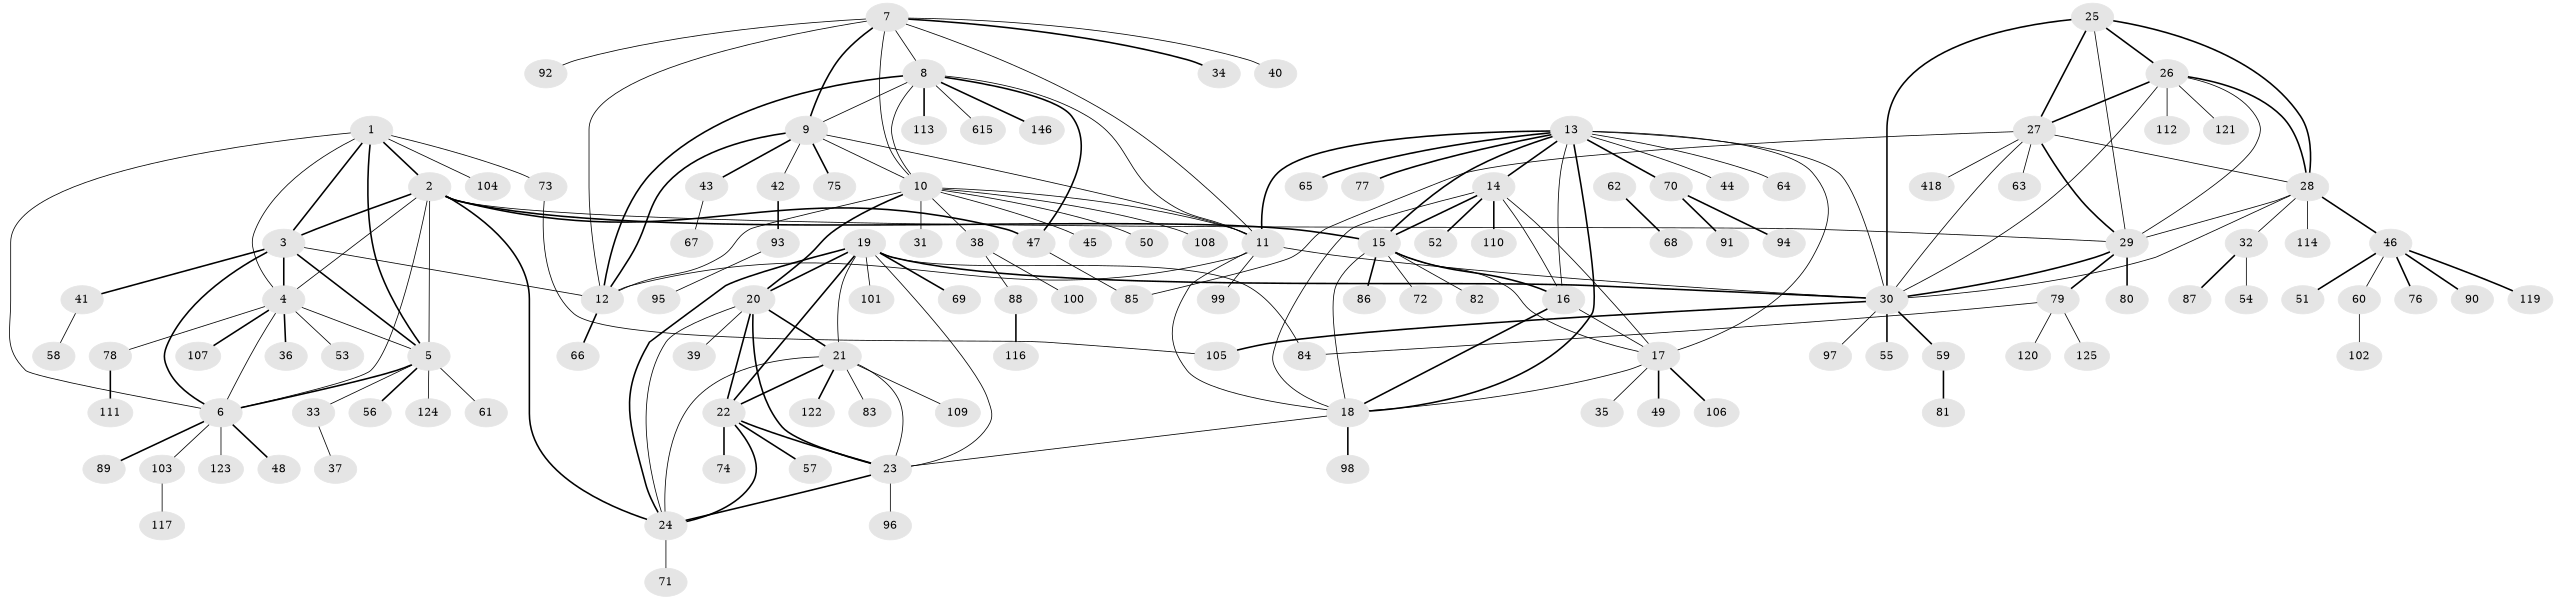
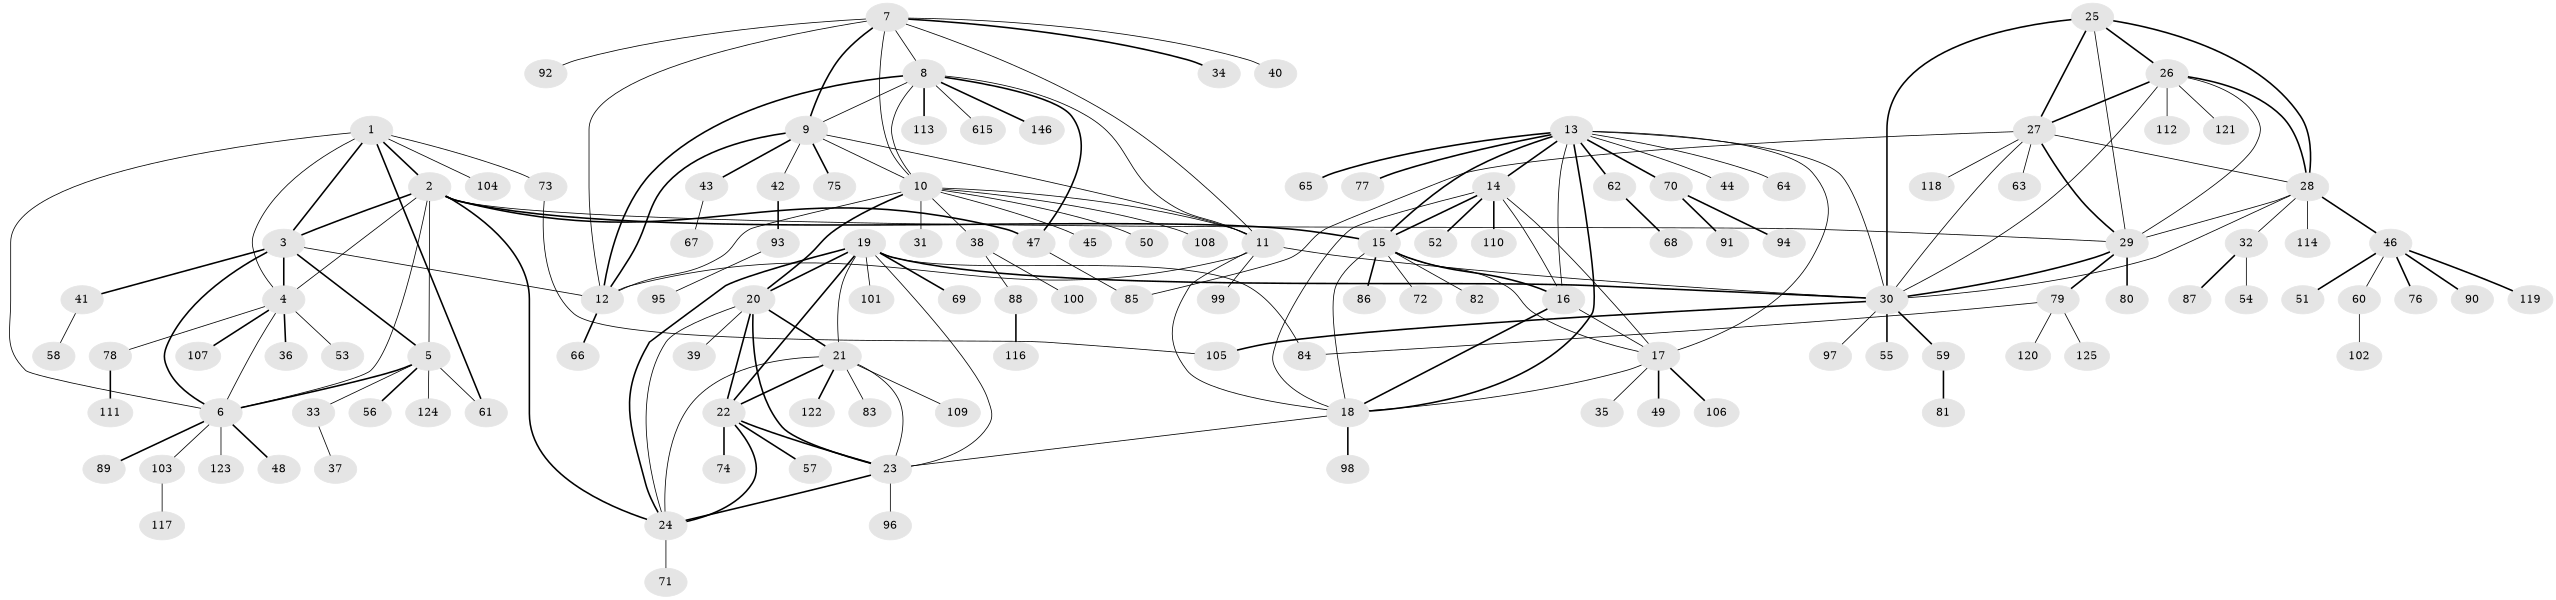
(1381, 141) -> (1594, 160)
(1932, 187) -> (1932, 187)
(374, 249) -> (424, 259)
(356, 328) -> none
